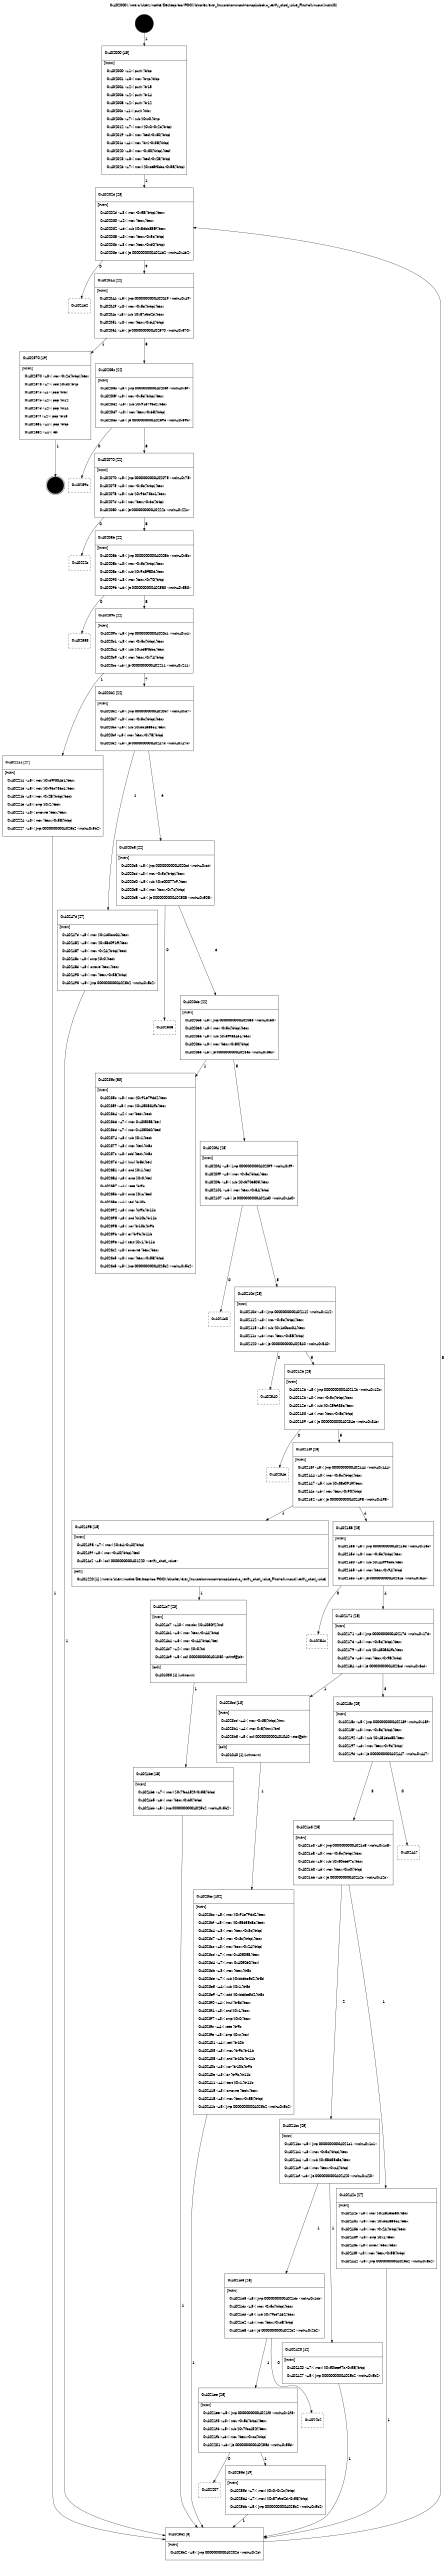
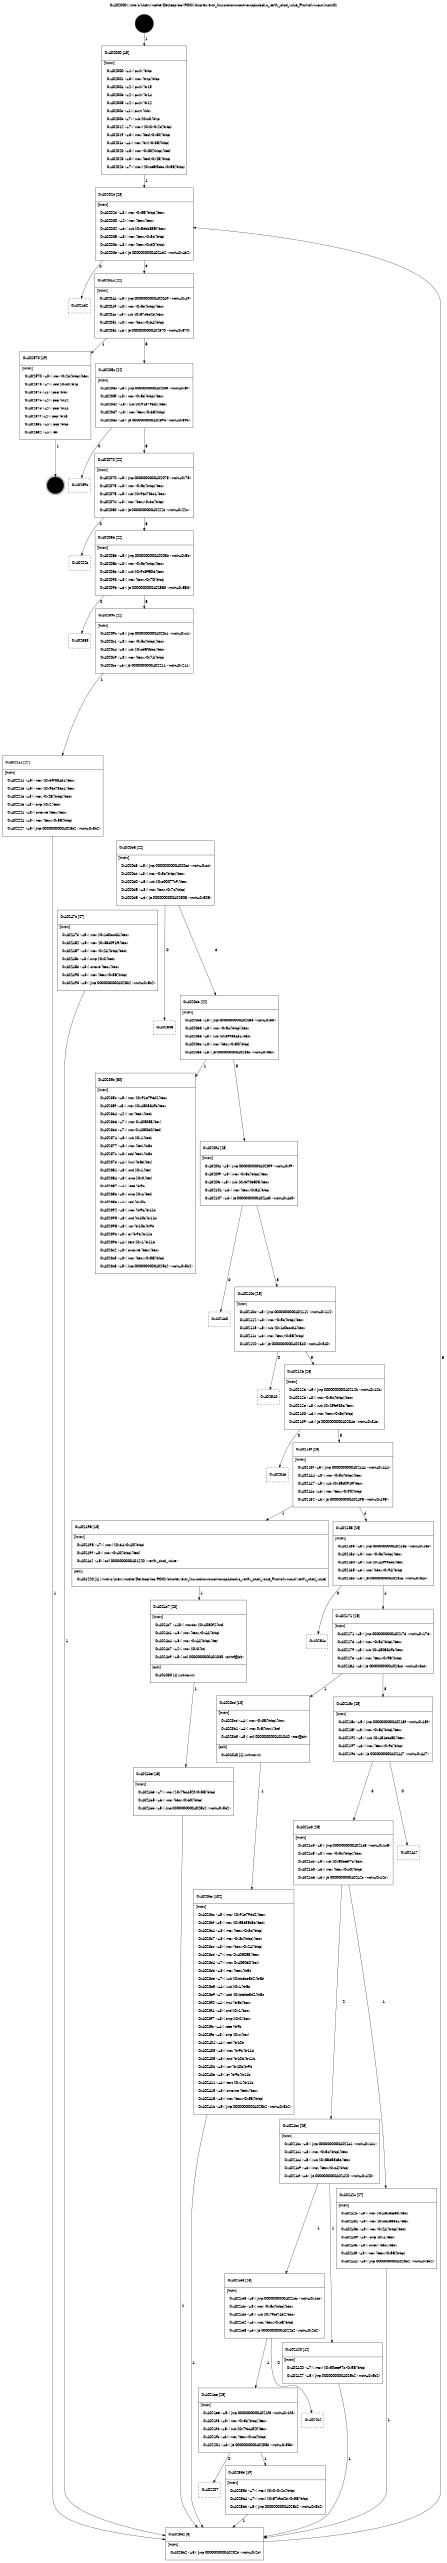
(144, 719) -> none
